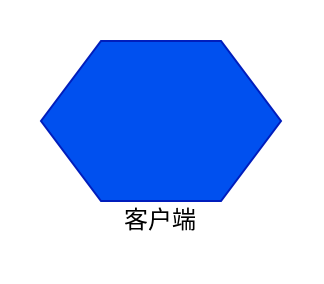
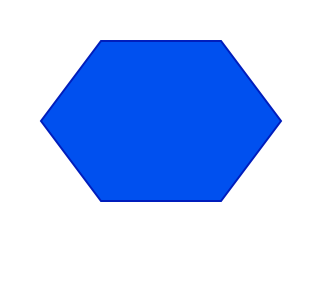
(161, 221) -> none
